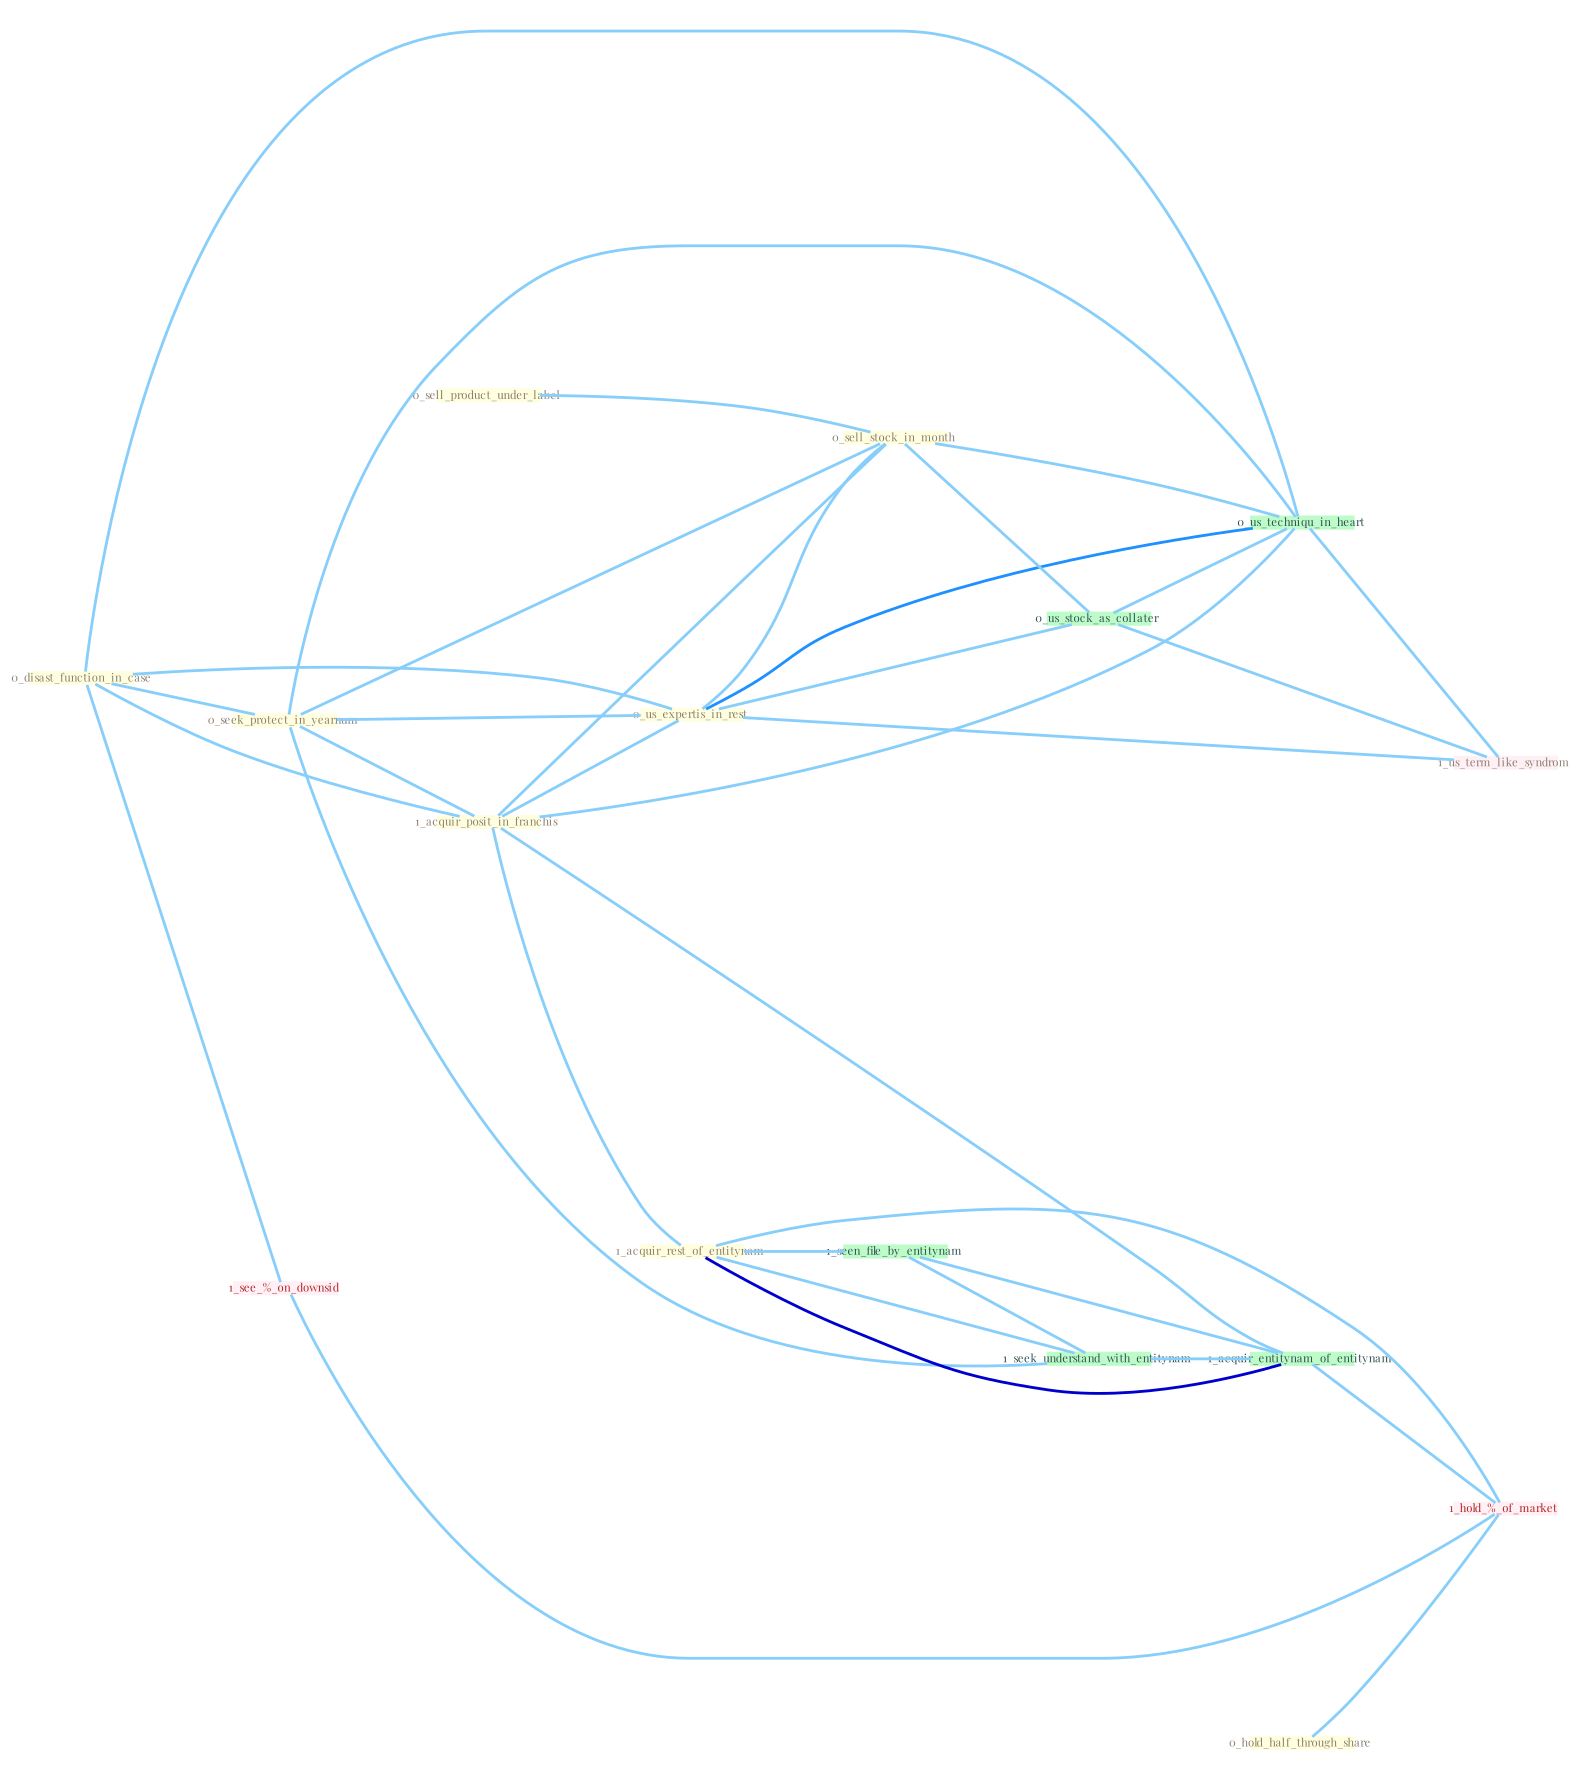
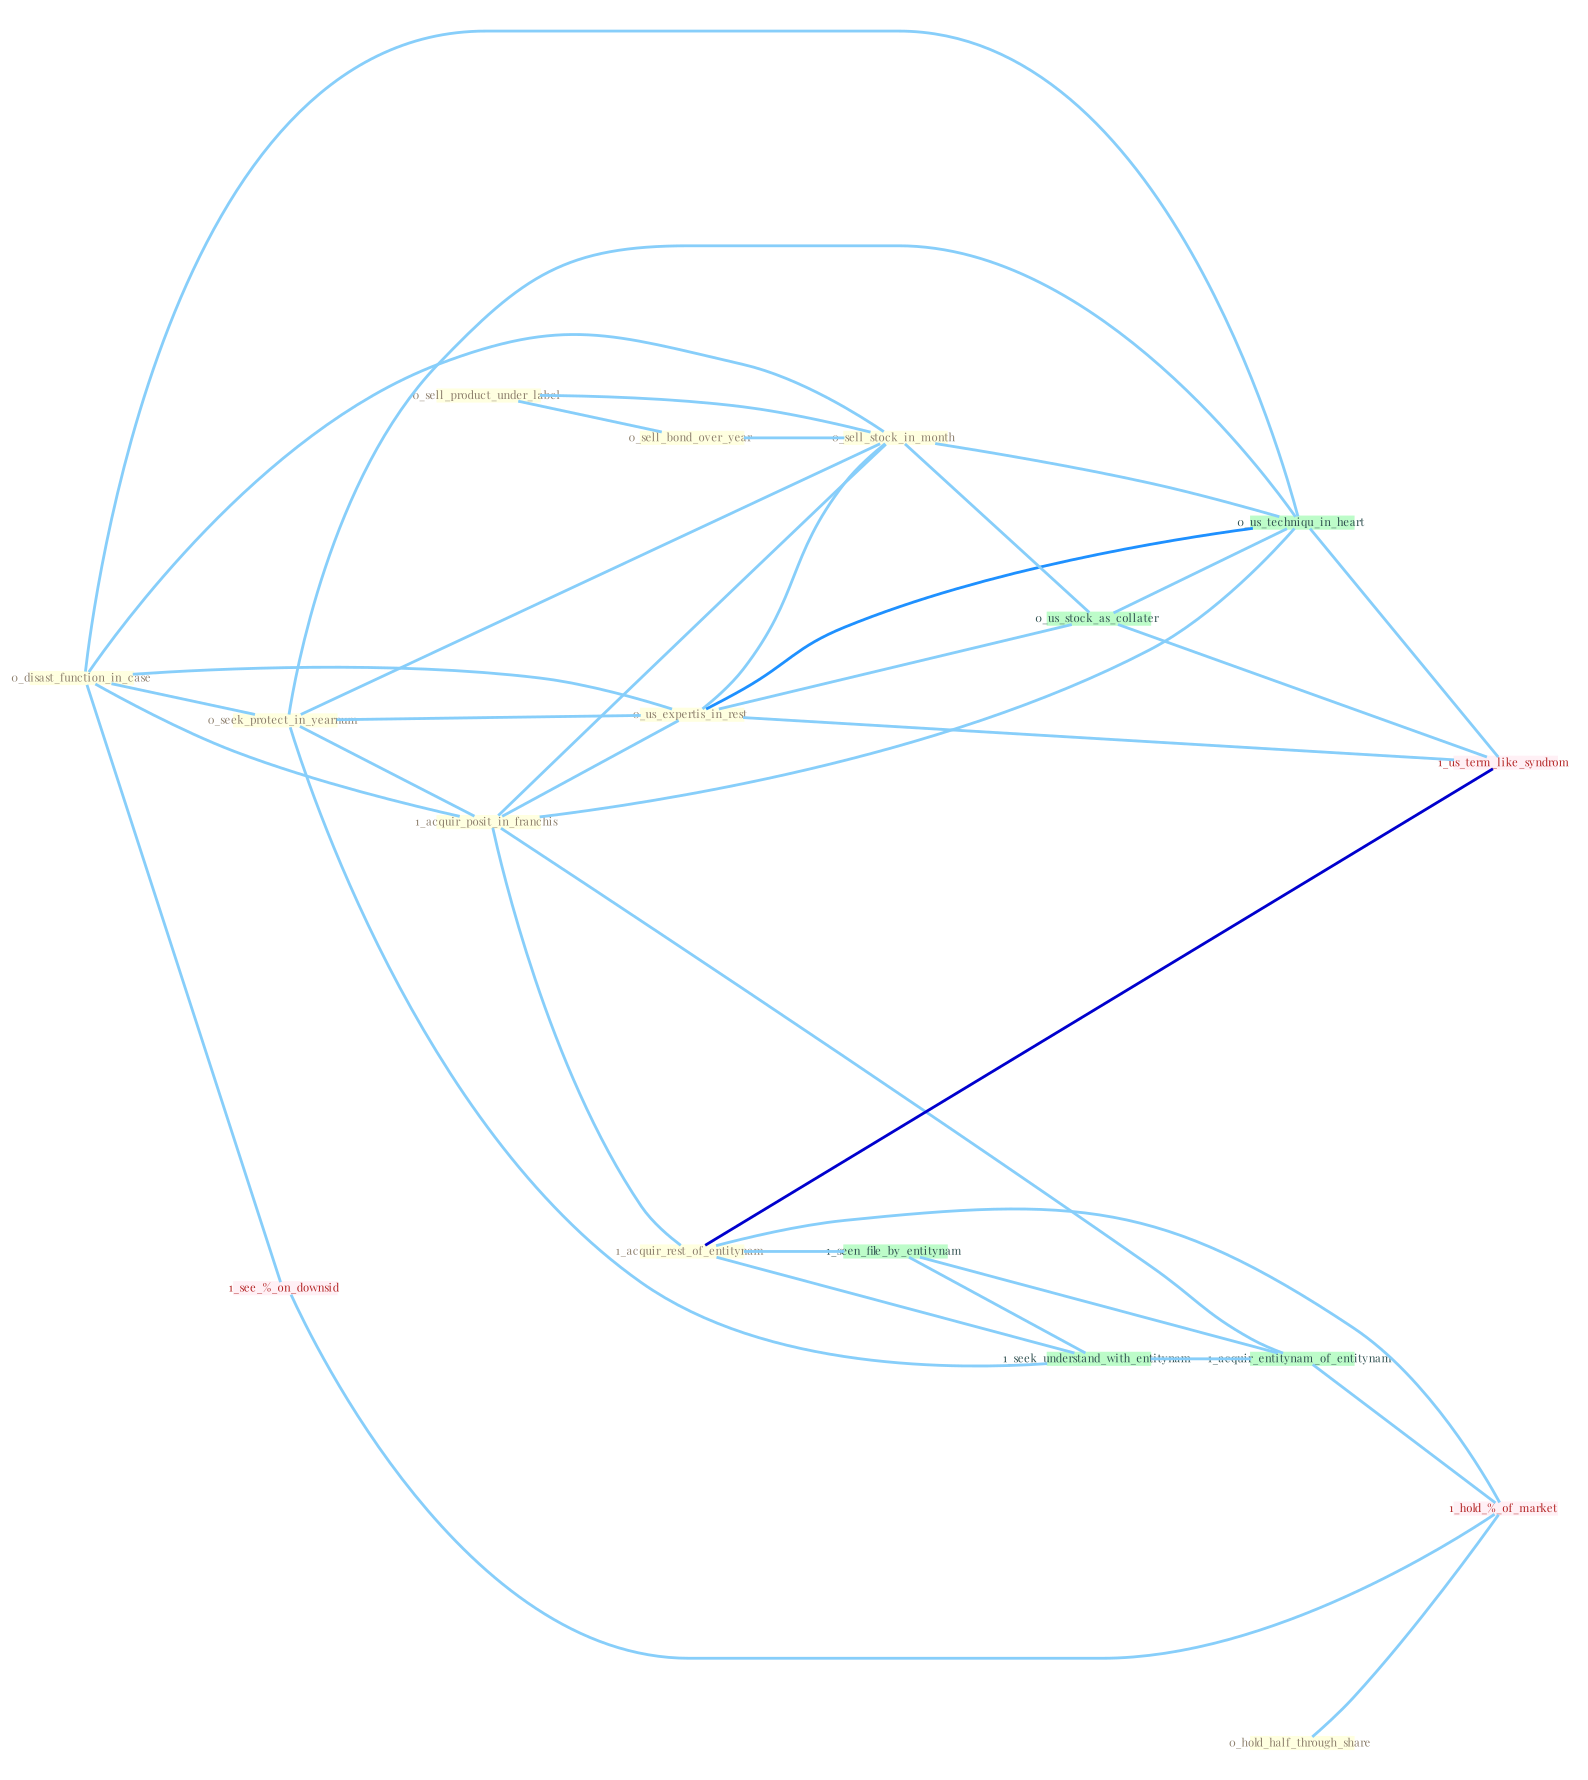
none -> (394, 385)
none -> (692, 438)
(1506, 763) -> (1506, 763)
(1012, 1384) -> (1099, 1007)
